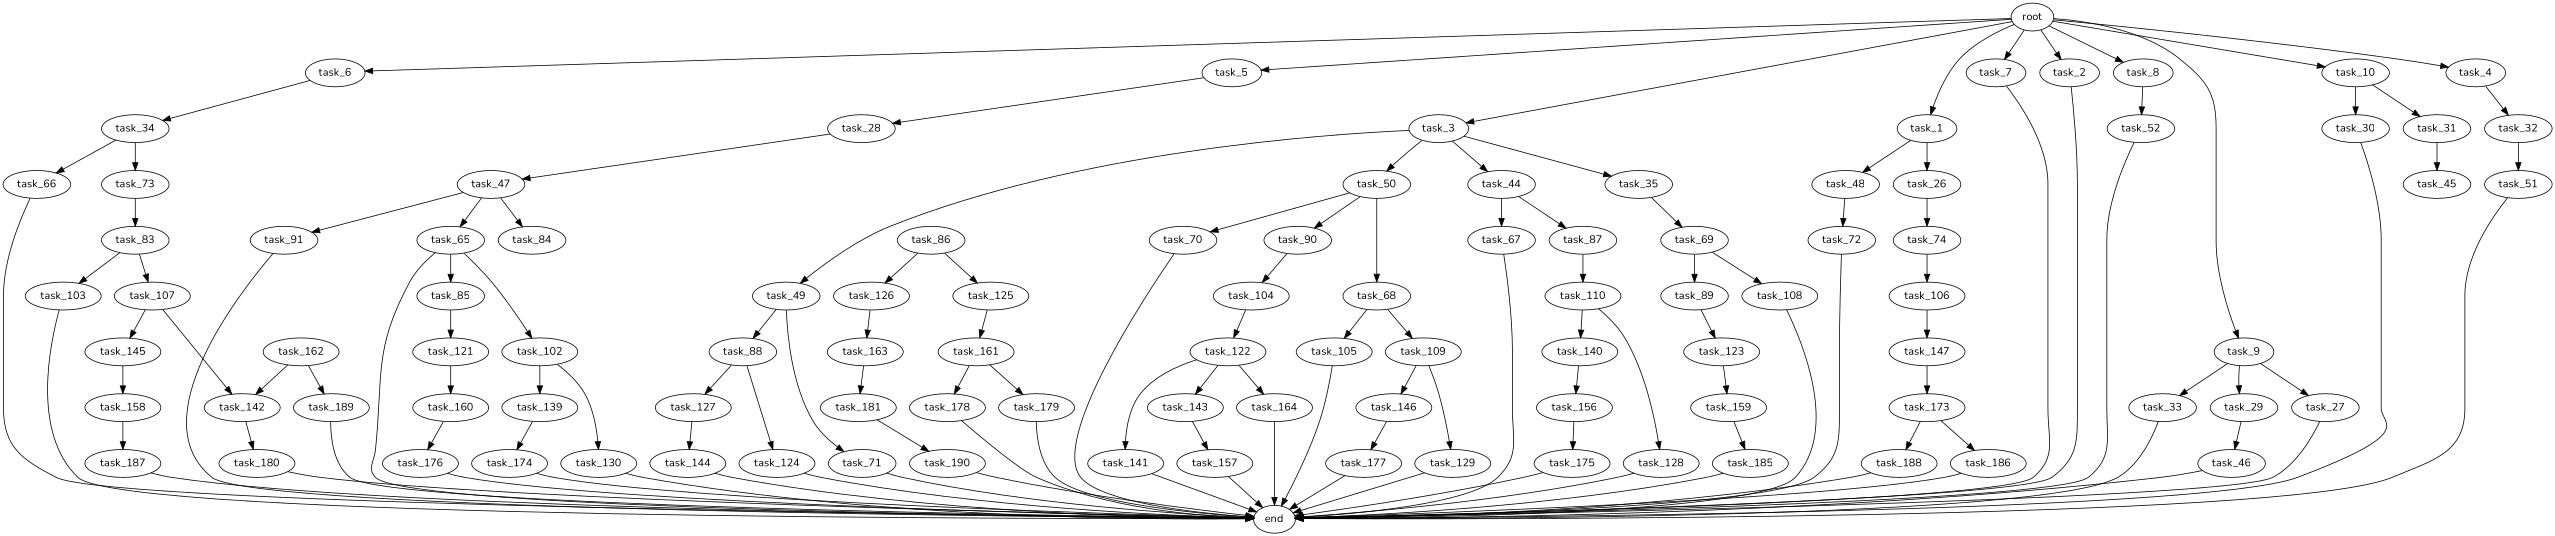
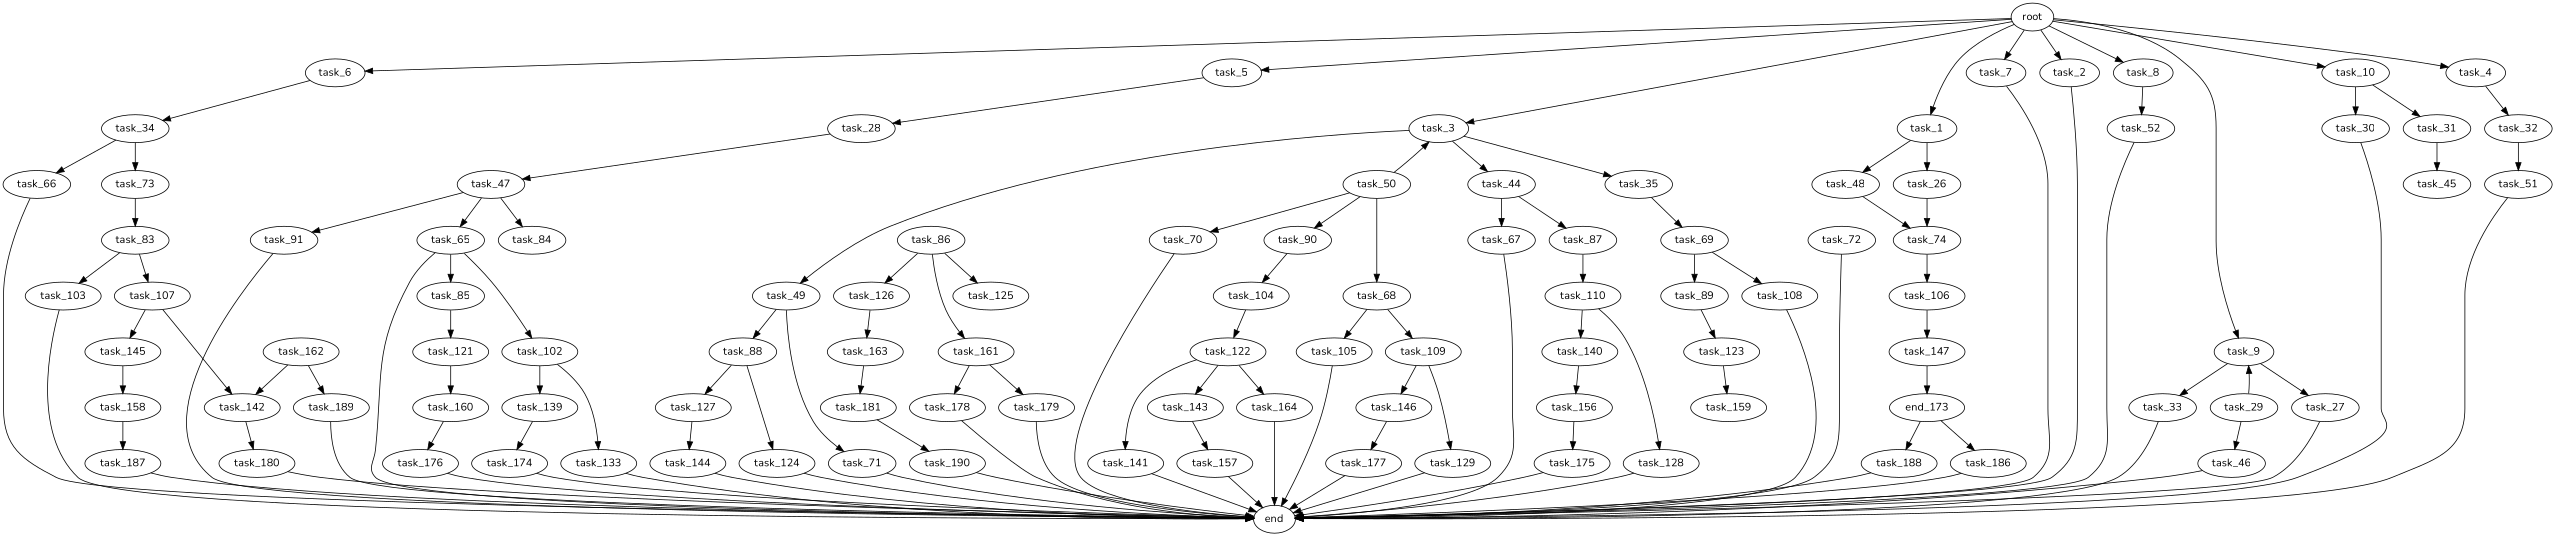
(1407, 153) -> (1409, 160)
(1844, 209) -> (1883, 210)
(985, 320) -> (940, 295)
(2239, 376) -> (2249, 384)
(1927, 408) -> (1927, 408)
(599, 463) -> (599, 463)
(1750, 463) -> none
